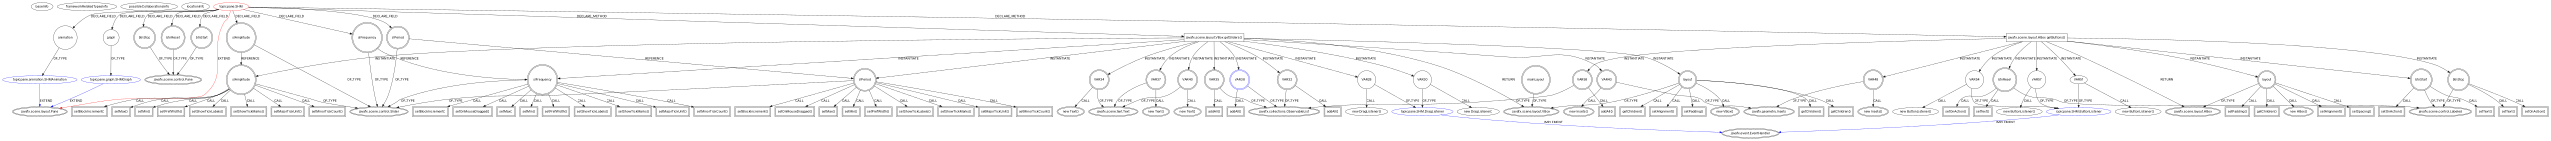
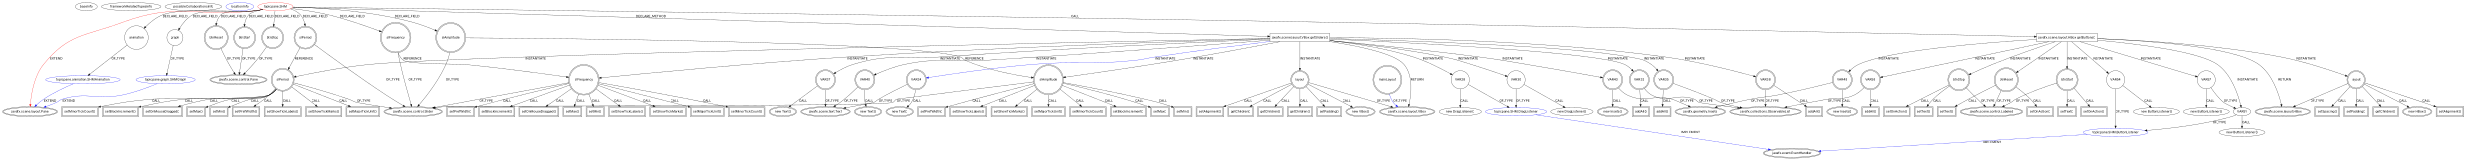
(196, 7) -> (240, 7)
(1010, 17) -> (1075, 17)
(1152, 54) -> (1100, 63)
(1240, 80) -> (1766, 80)
(1533, 99) -> (1392, 100)
(2040, 103) -> (2221, 100)
